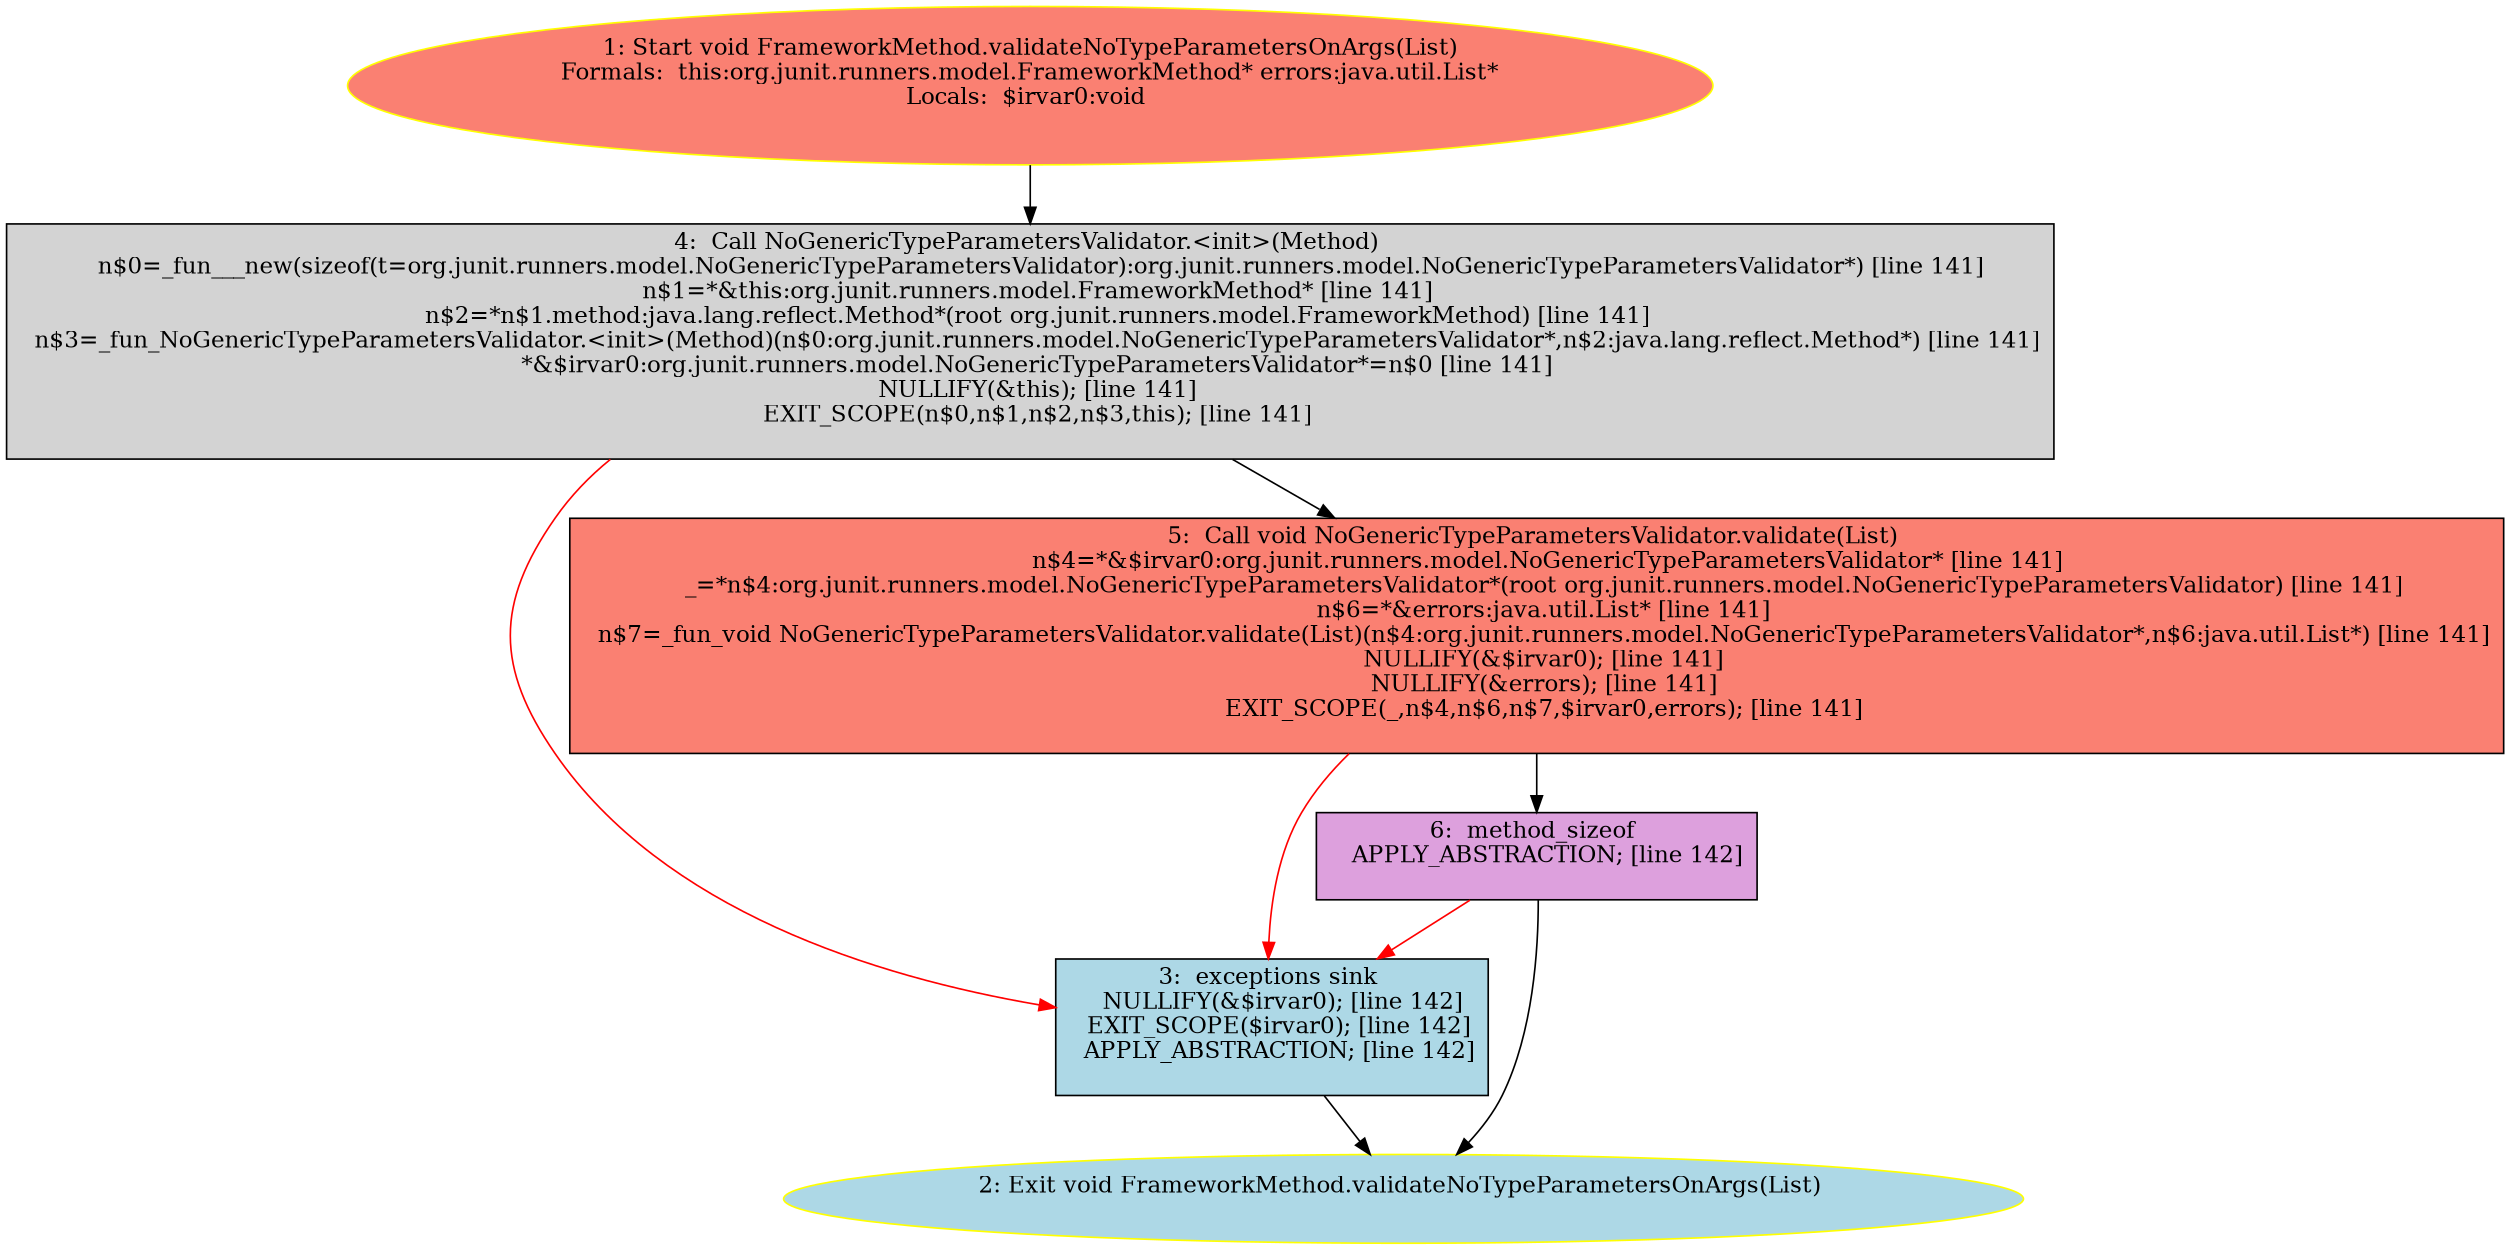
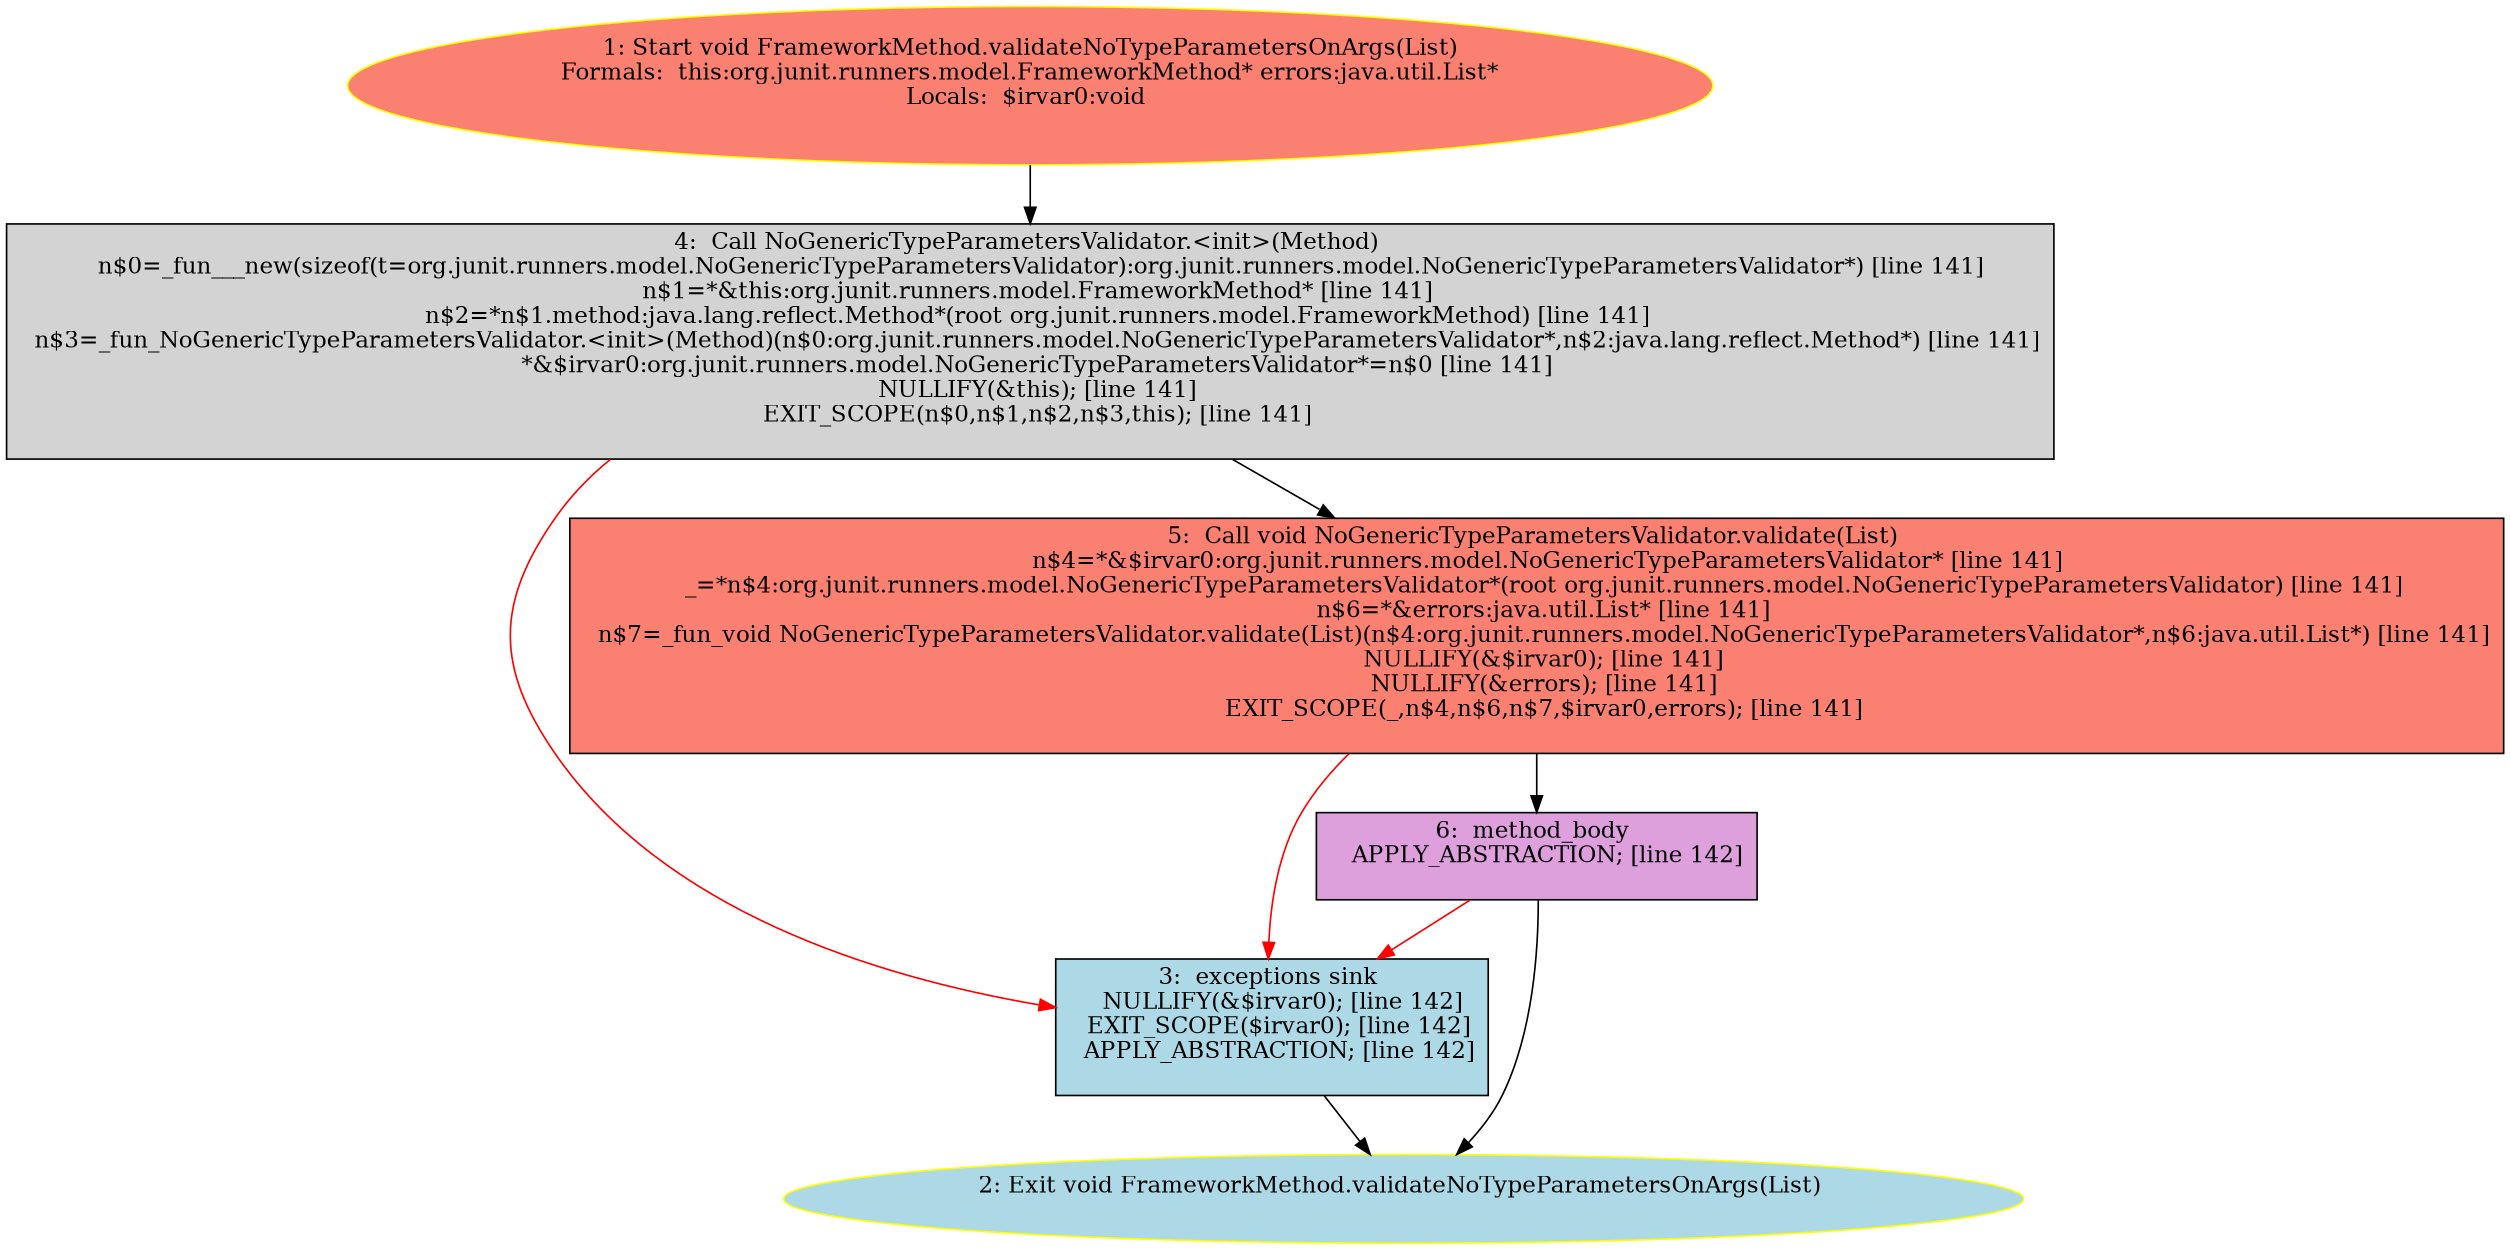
(1537, 856) -> (1537, 856)
